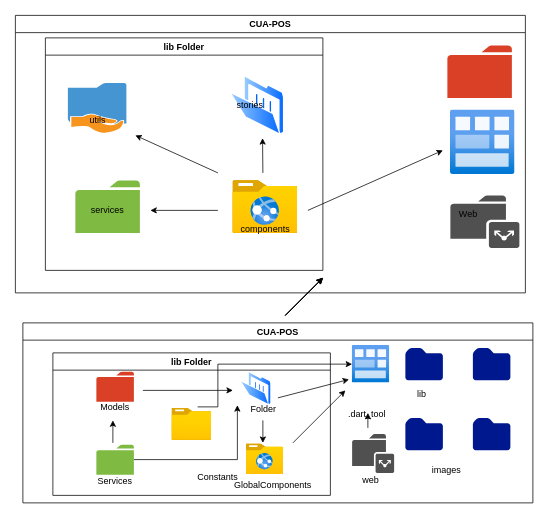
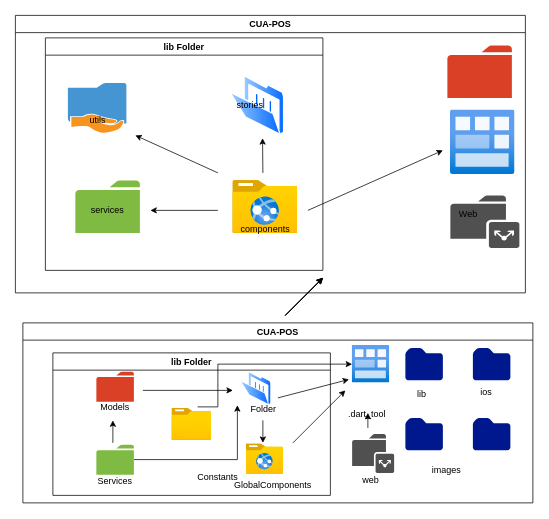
none -> (486, 392)
